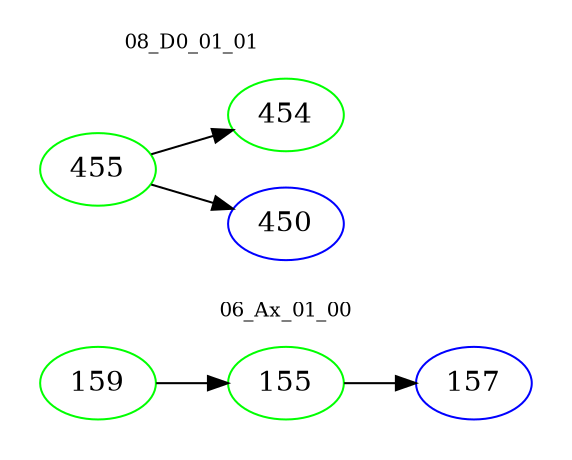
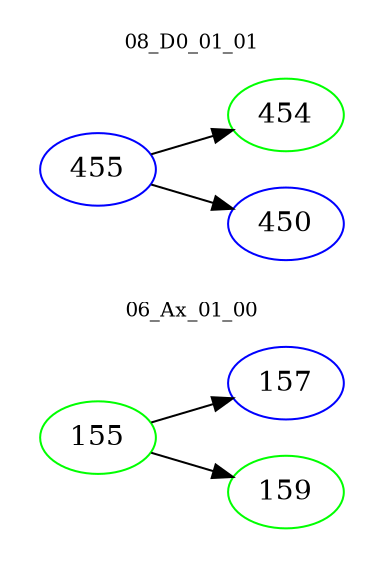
(98, 169) -> (98, 169)
(182, 383) -> (182, 462)
